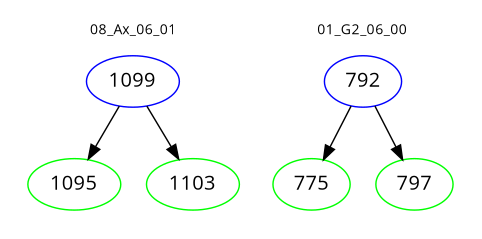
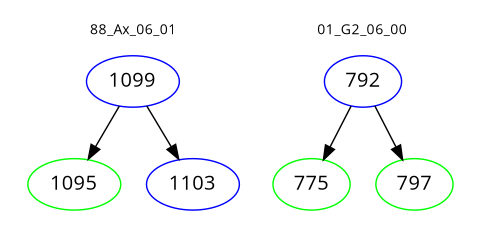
(134, 31) -> (134, 31)
(193, 184) -> (193, 184)
